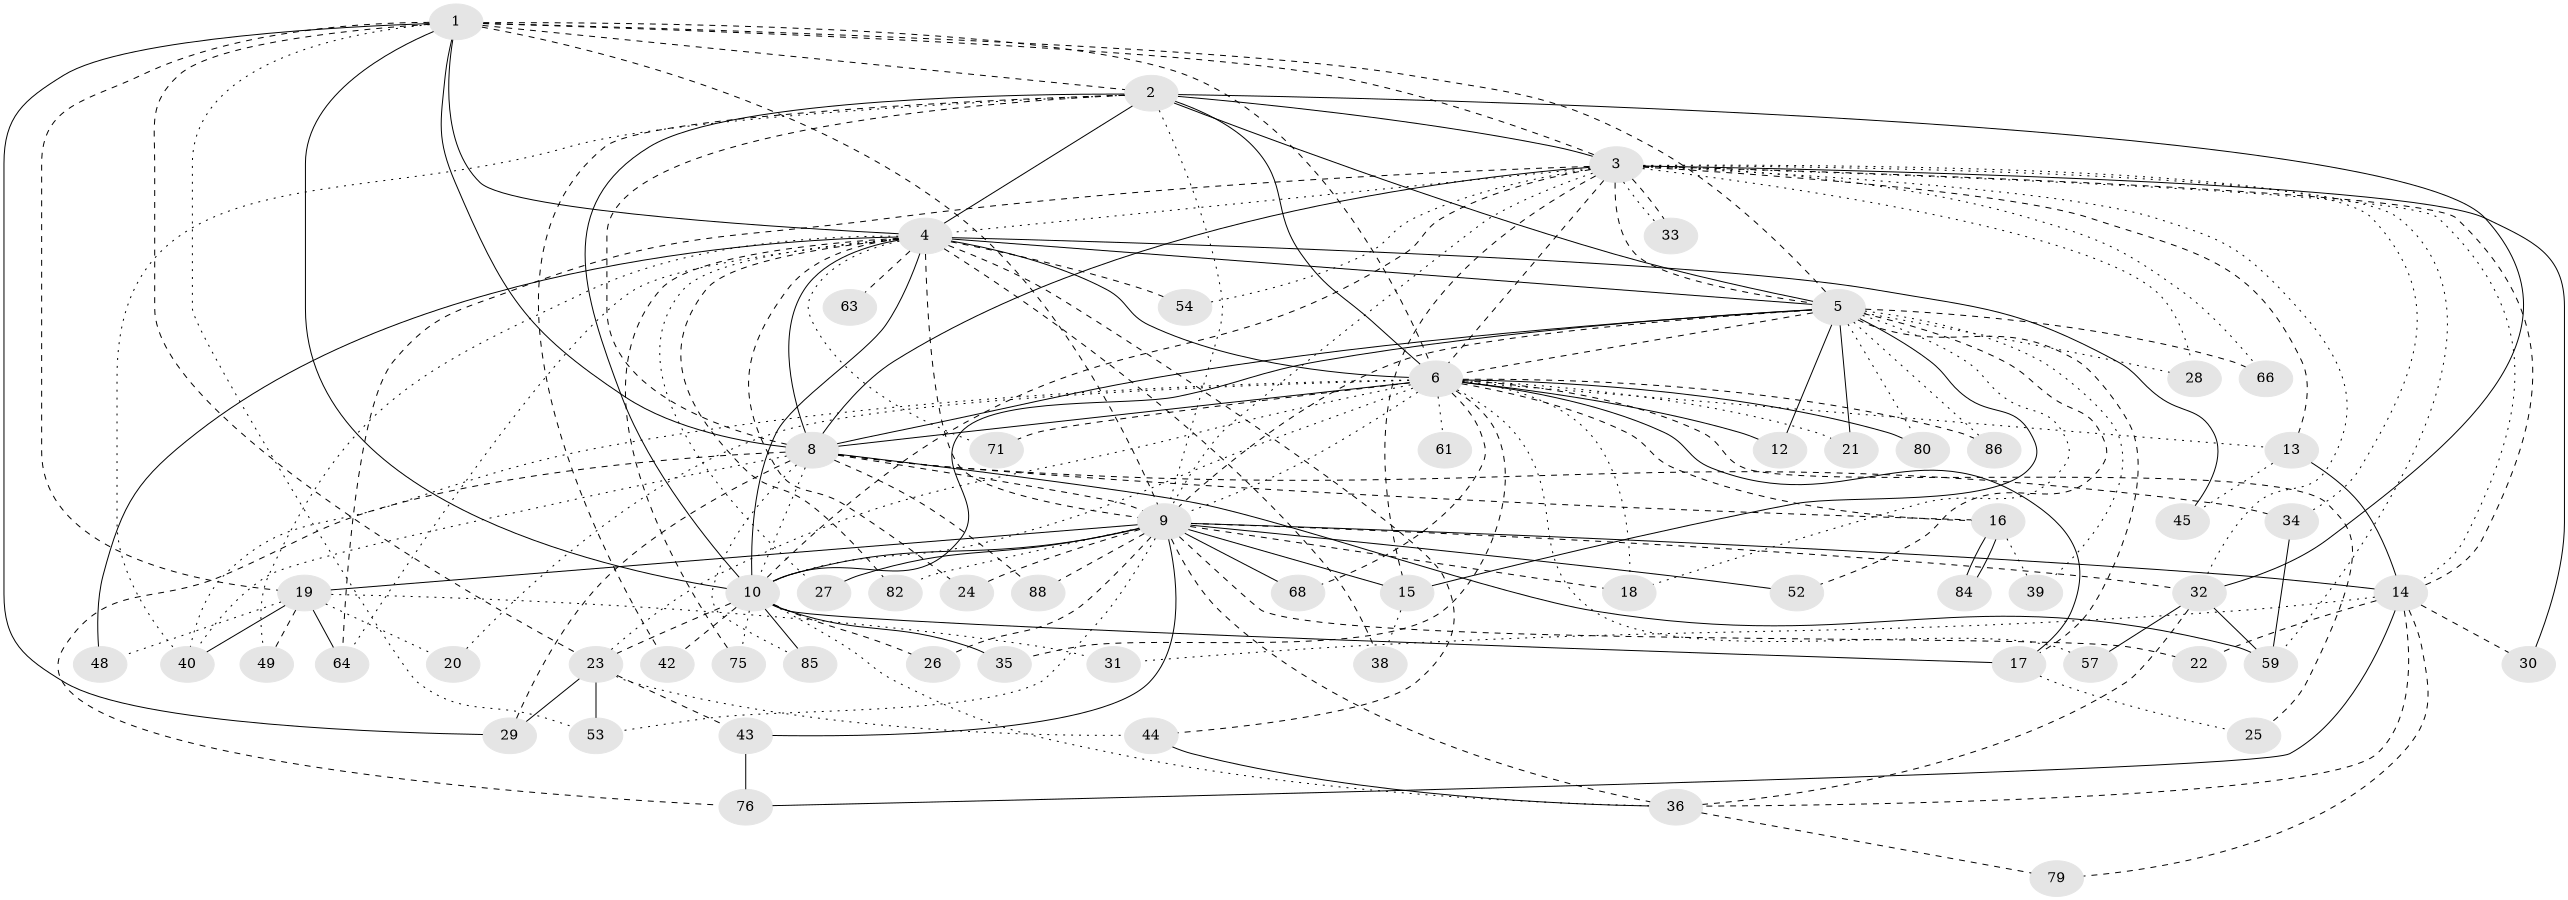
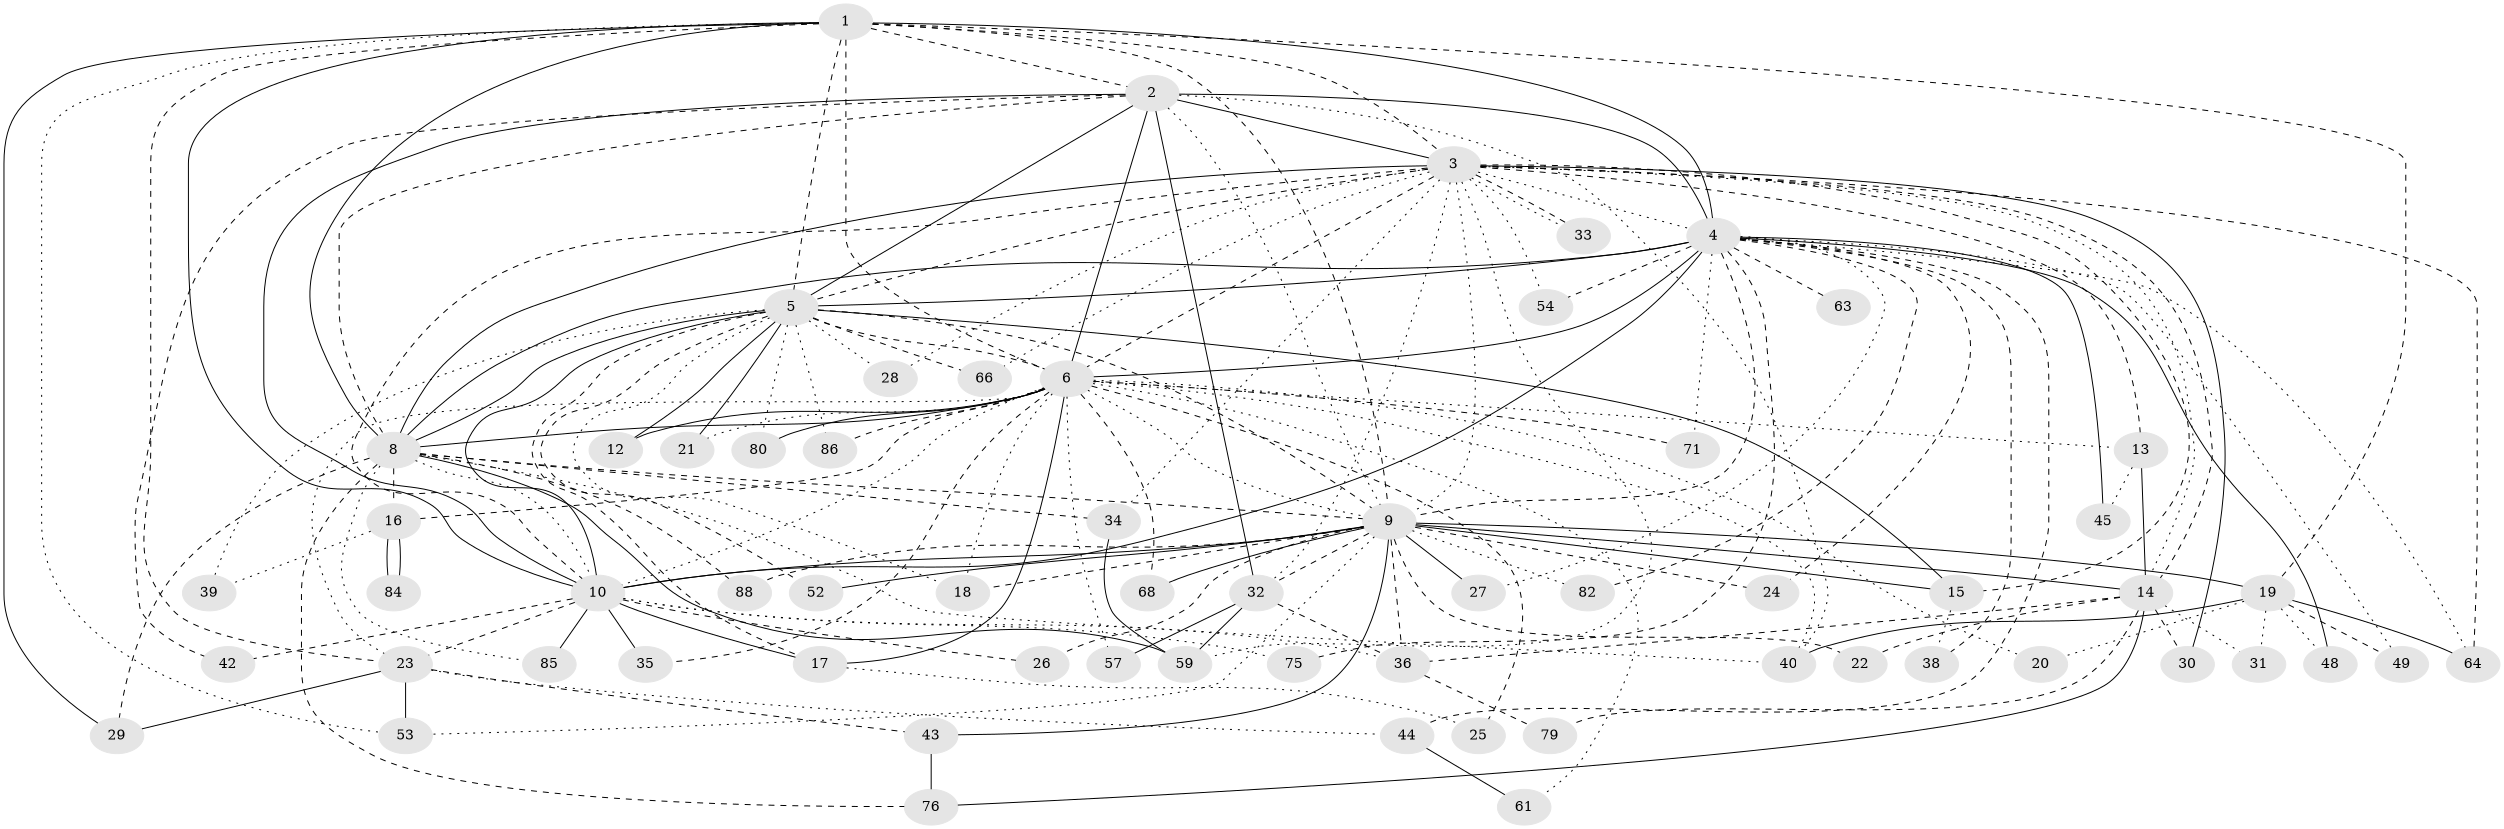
(1301, 776) -> (1462, 769)
